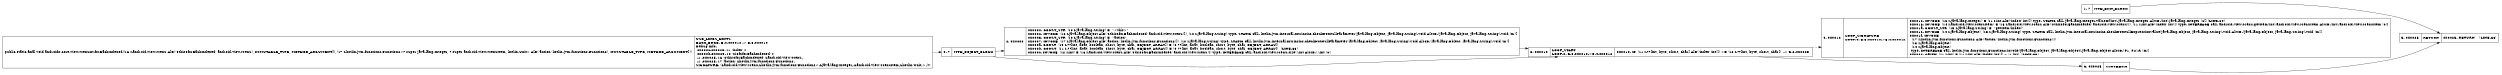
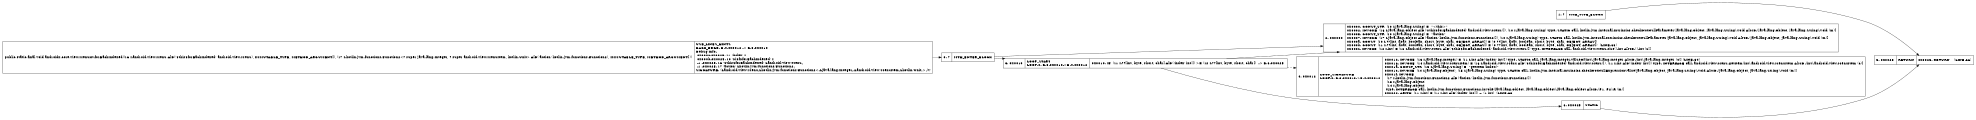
(2111, 9) -> (1586, 14)
(1522, 48) -> (1282, 55)
(974, 52) -> (973, 57)
(2117, 66) -> (1592, 105)
